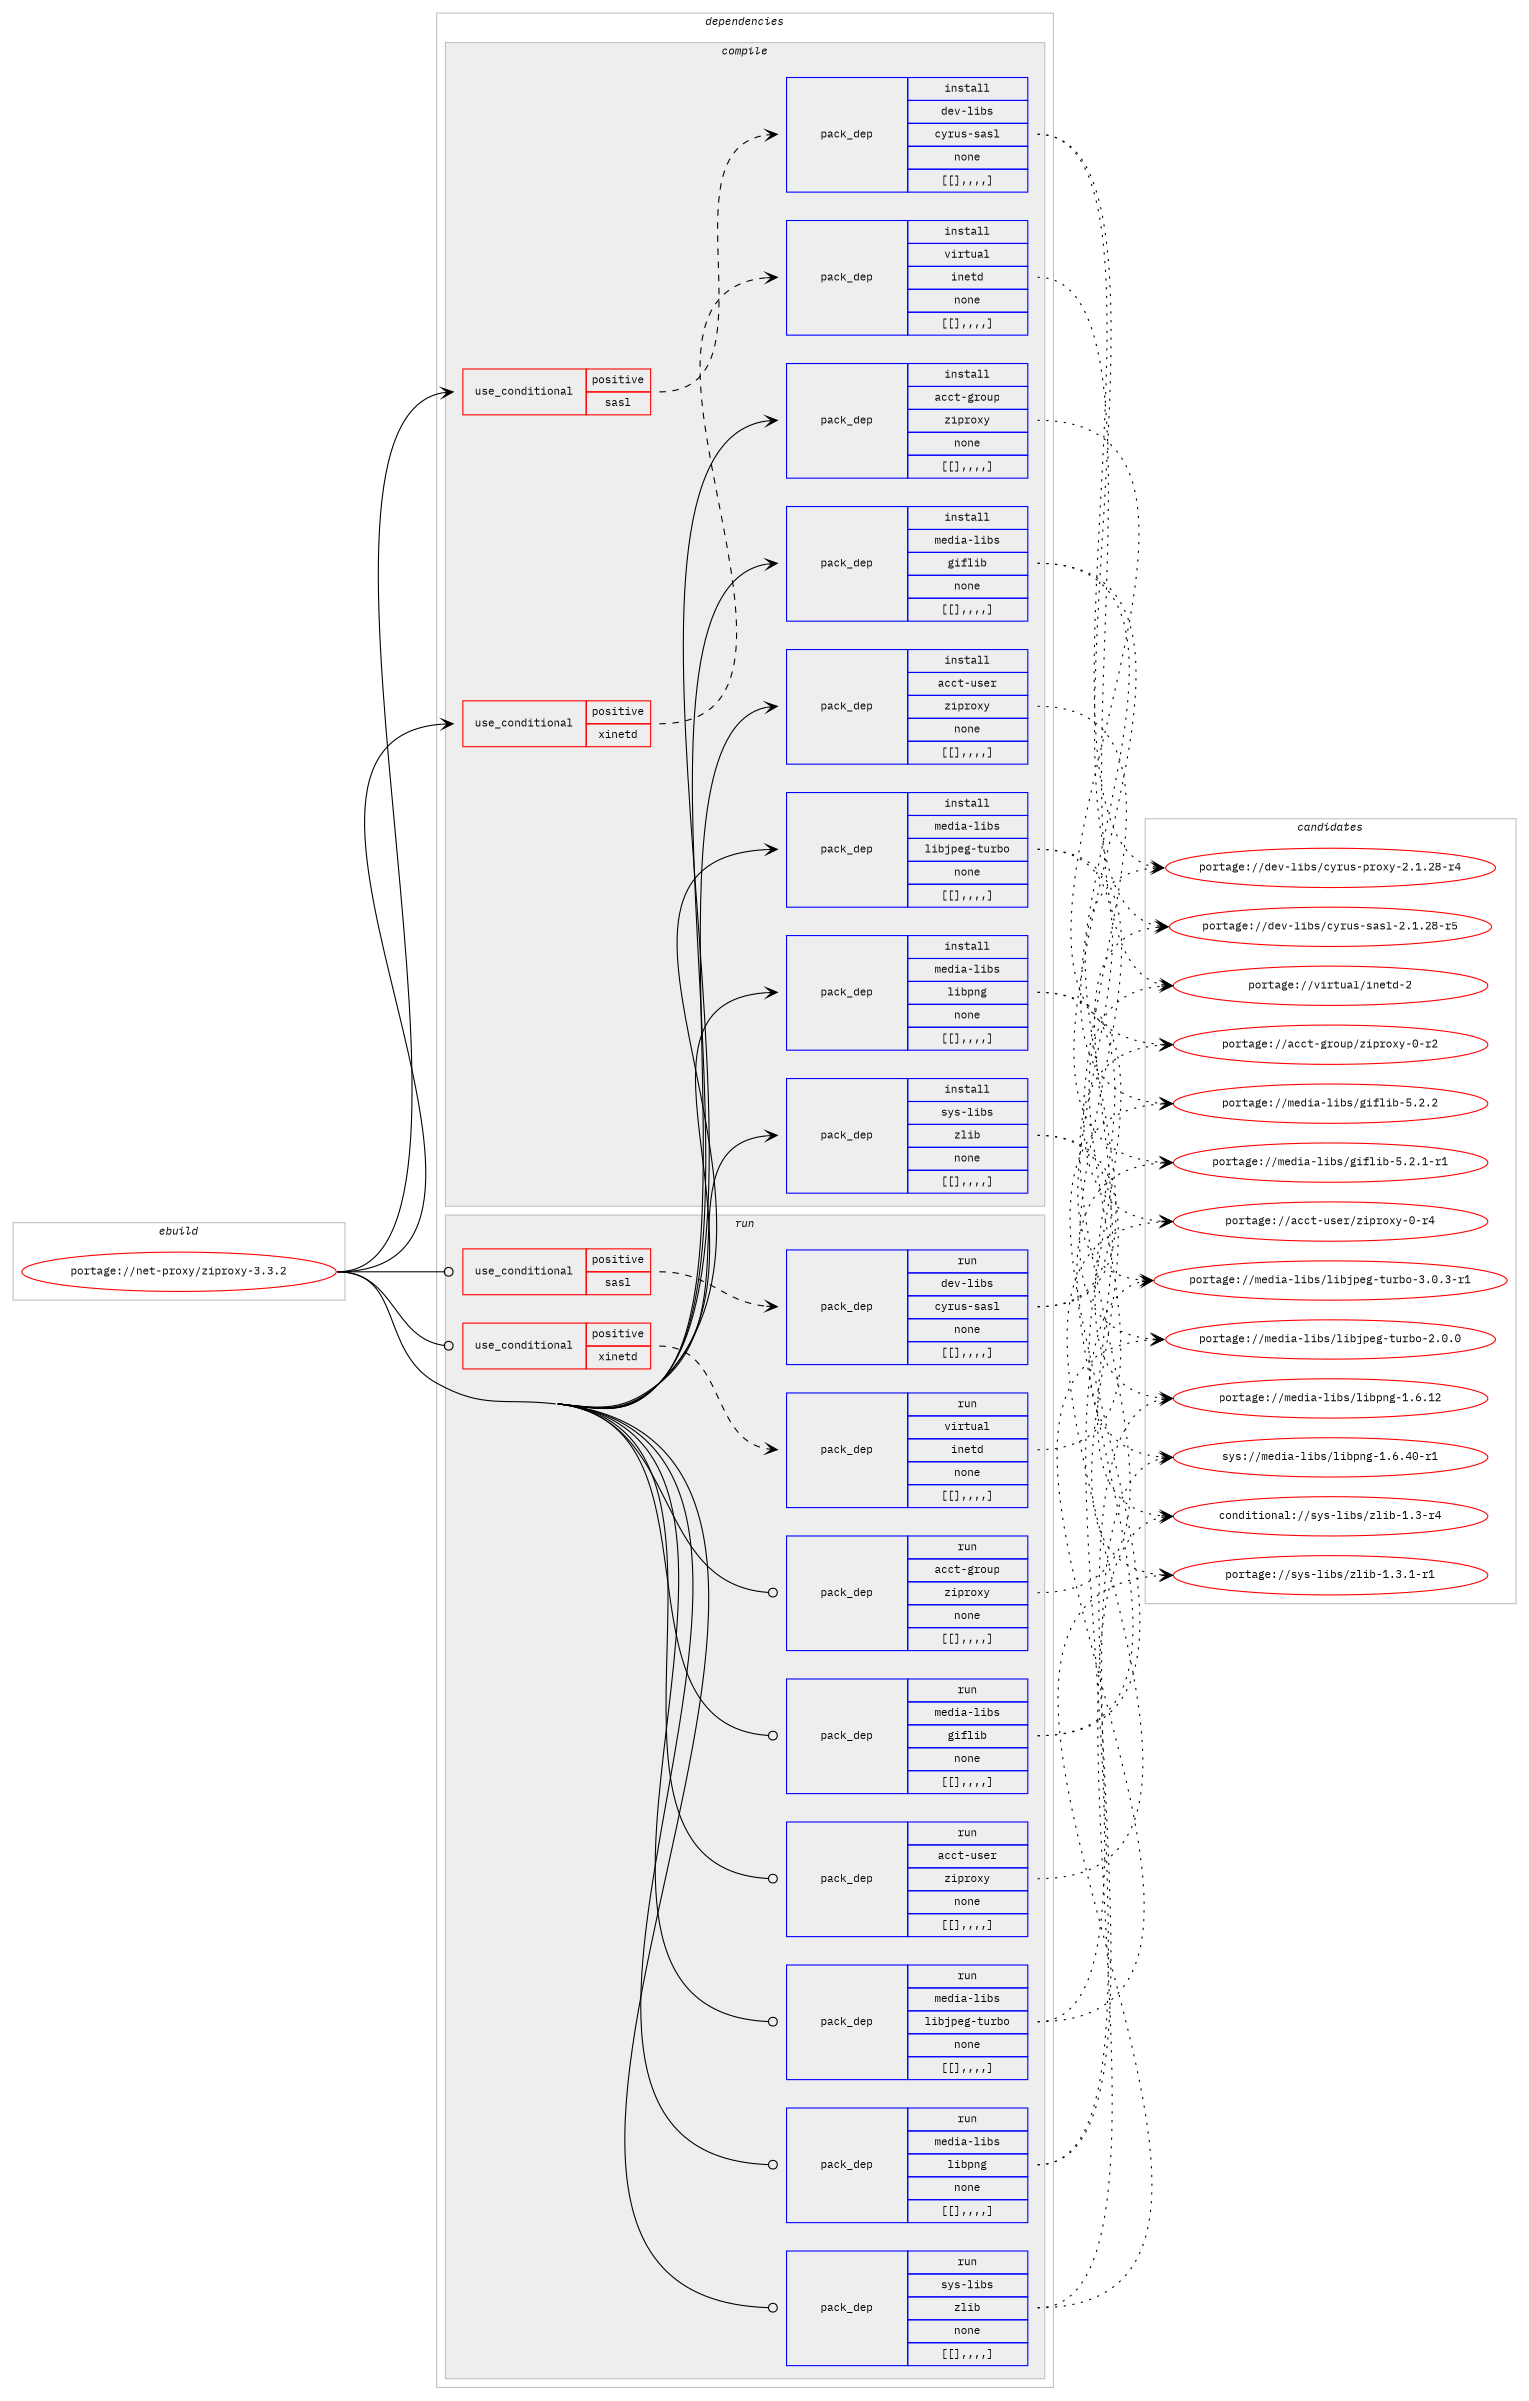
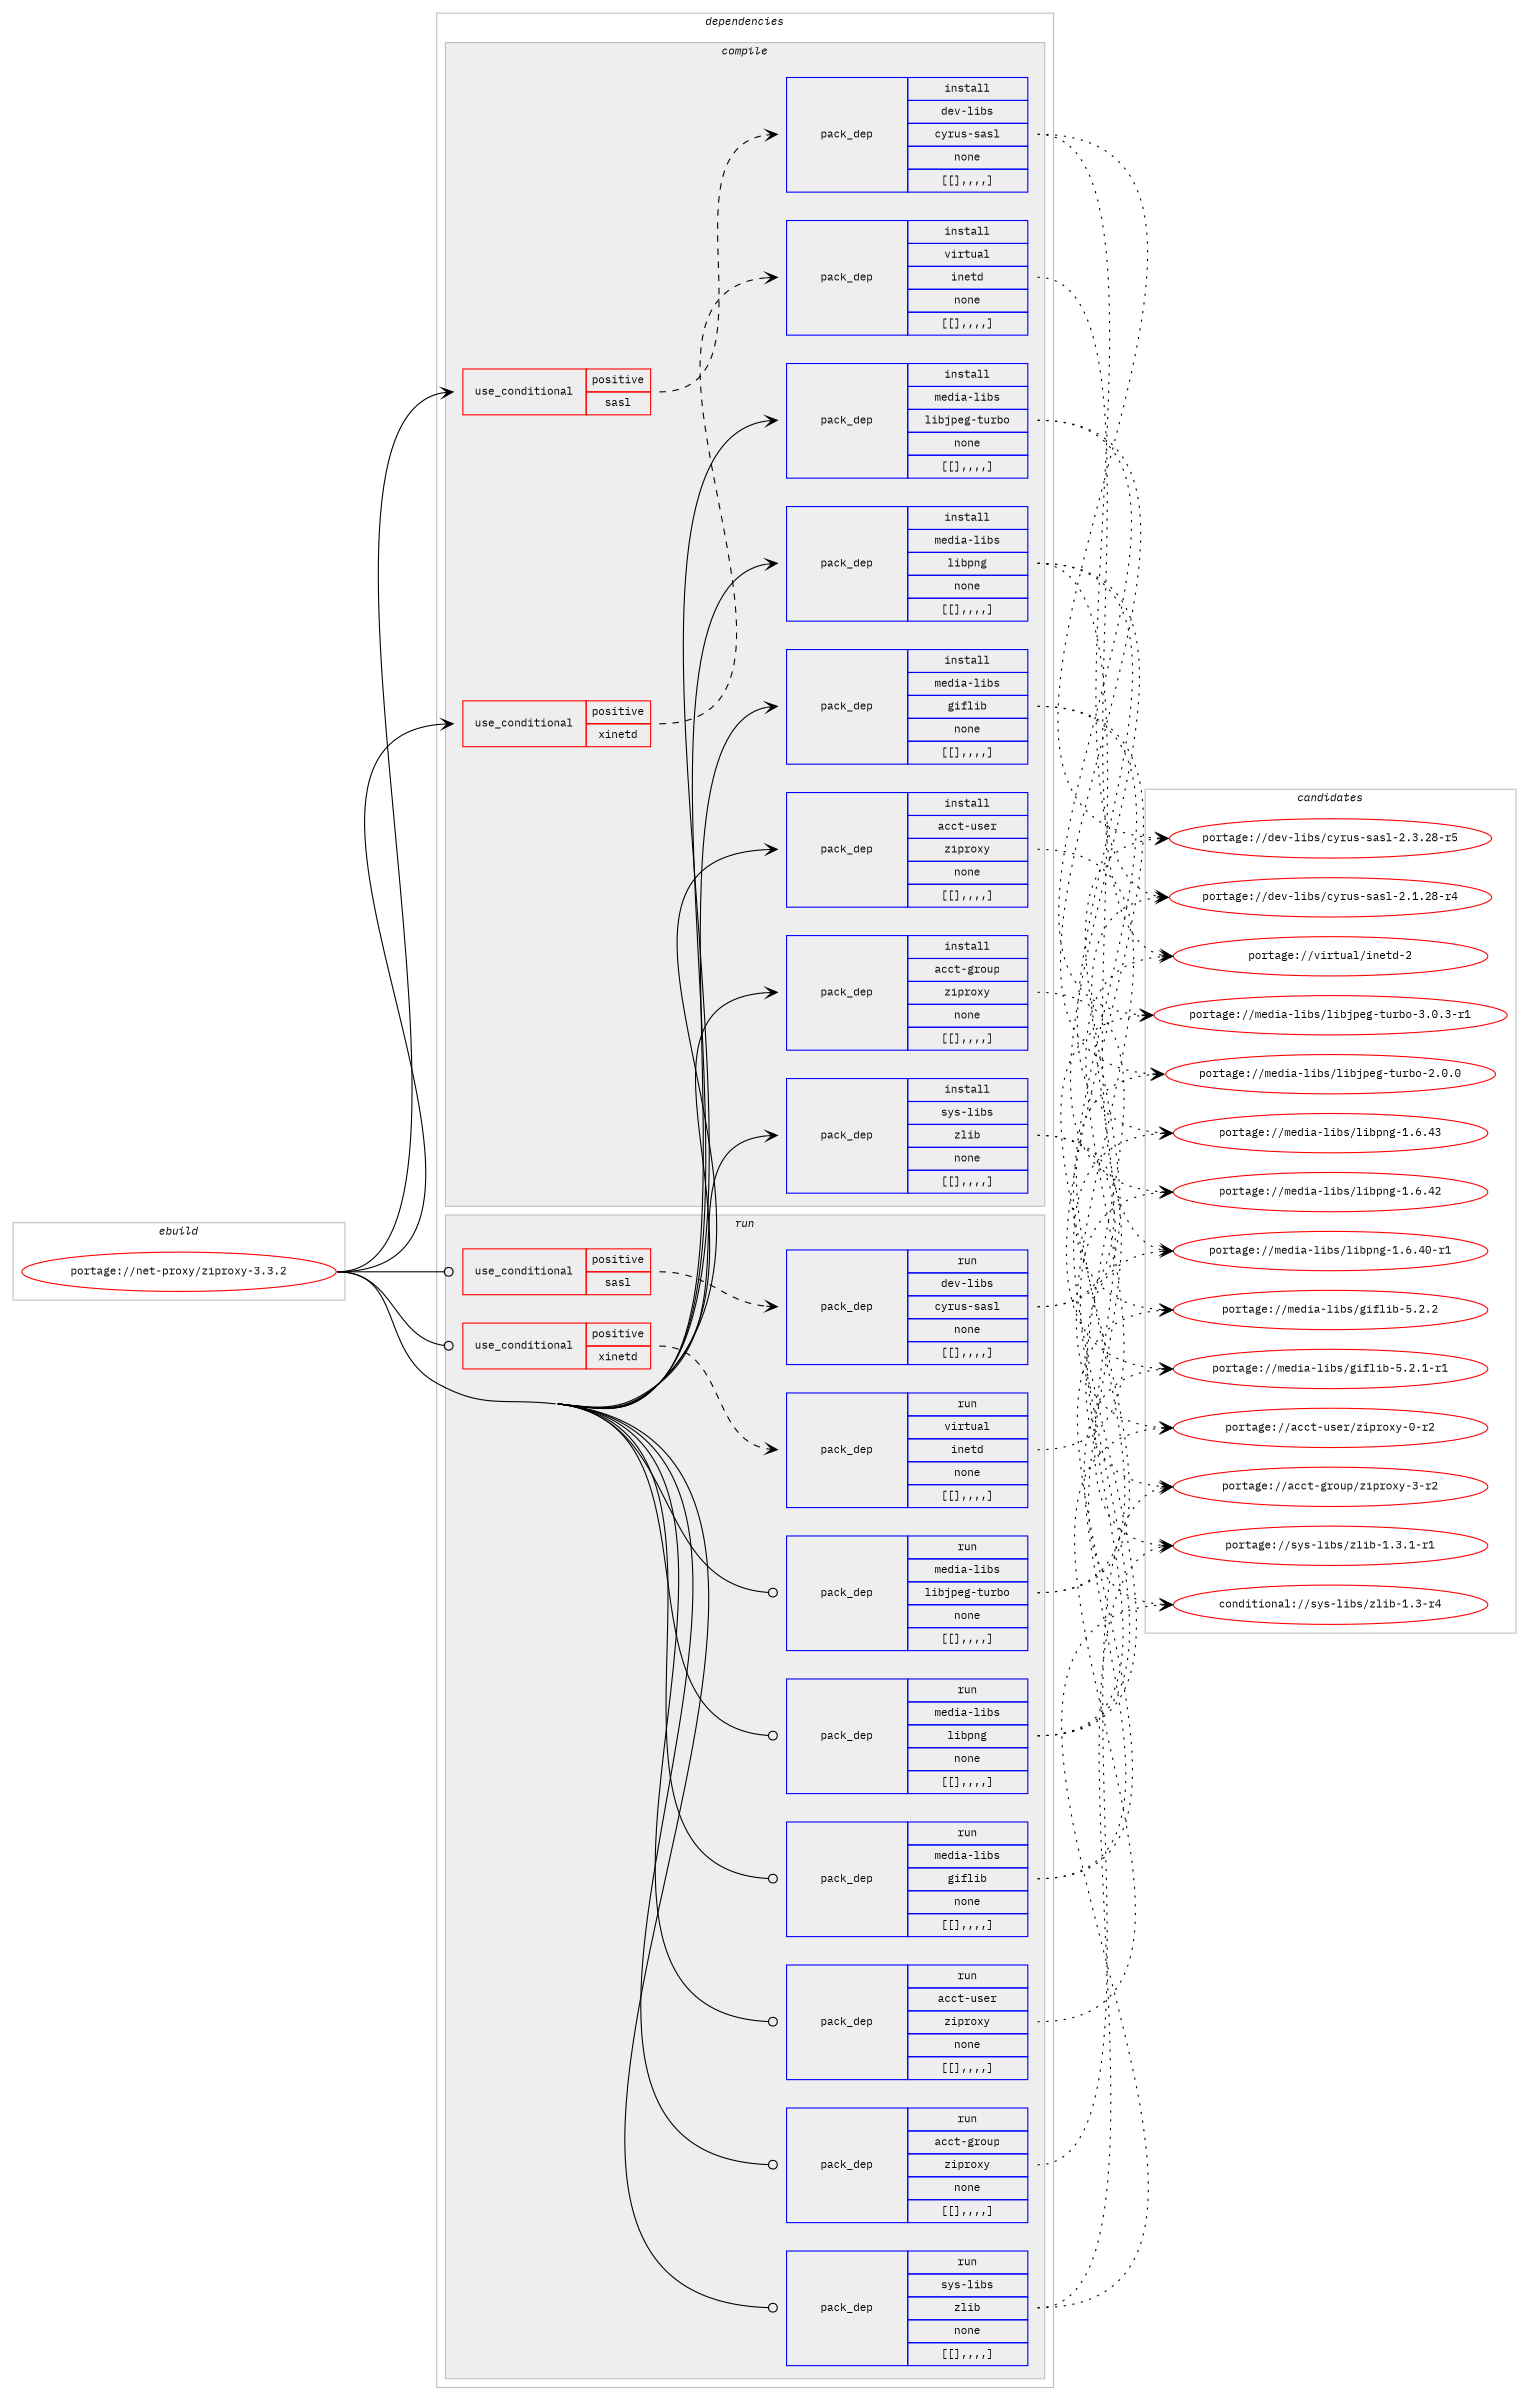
(1331, 868) -> (1331, 897)
(1331, 927) -> (1331, 838)
(1331, 1045) -> (1331, 1487)
none -> (1331, 1133)
(1331, 1222) -> (1331, 1428)
(1331, 1398) -> (1331, 1192)
(1331, 1457) -> (1331, 1251)
